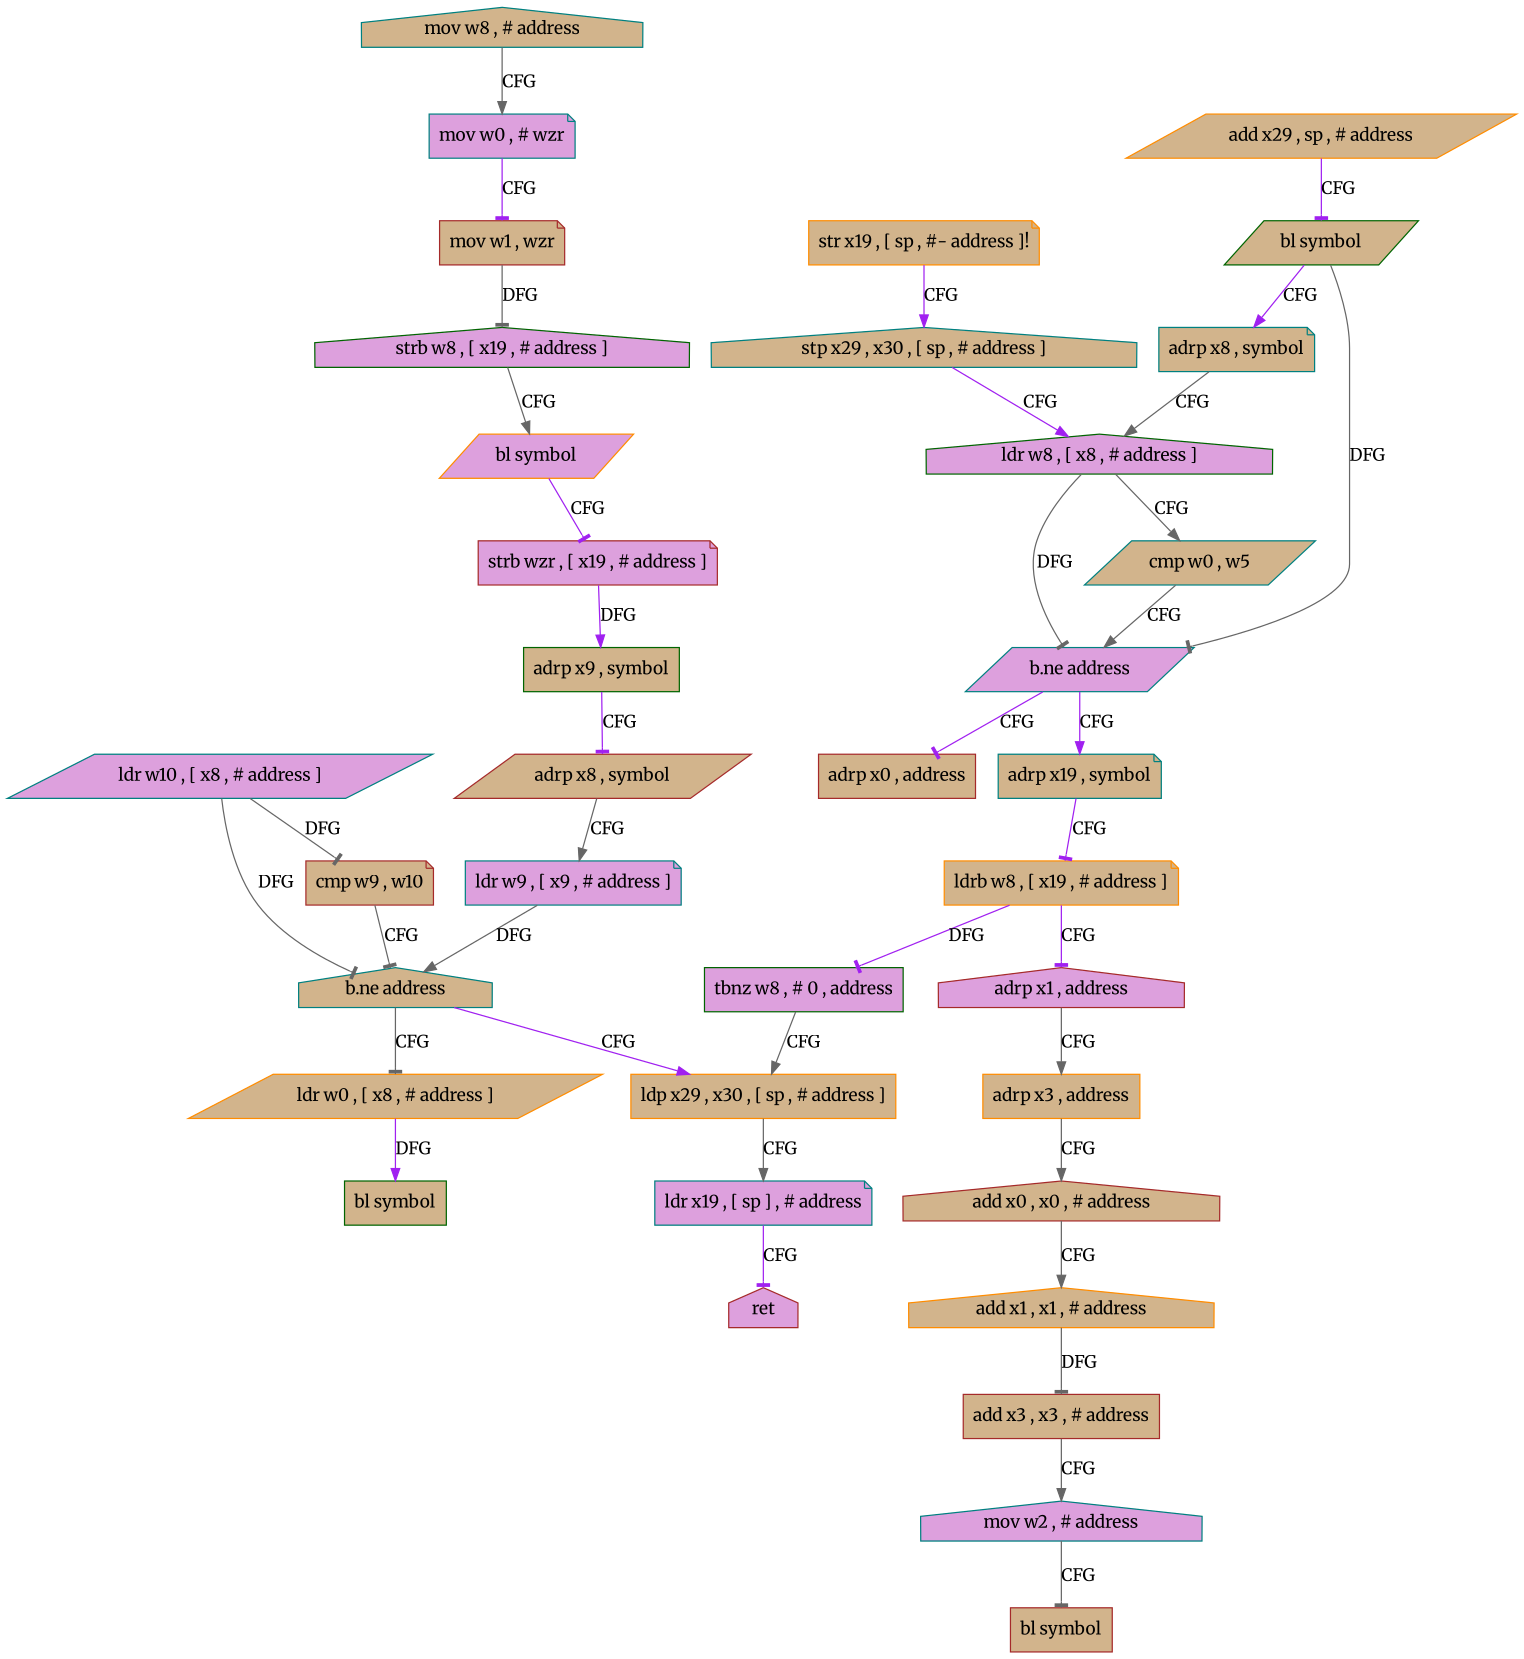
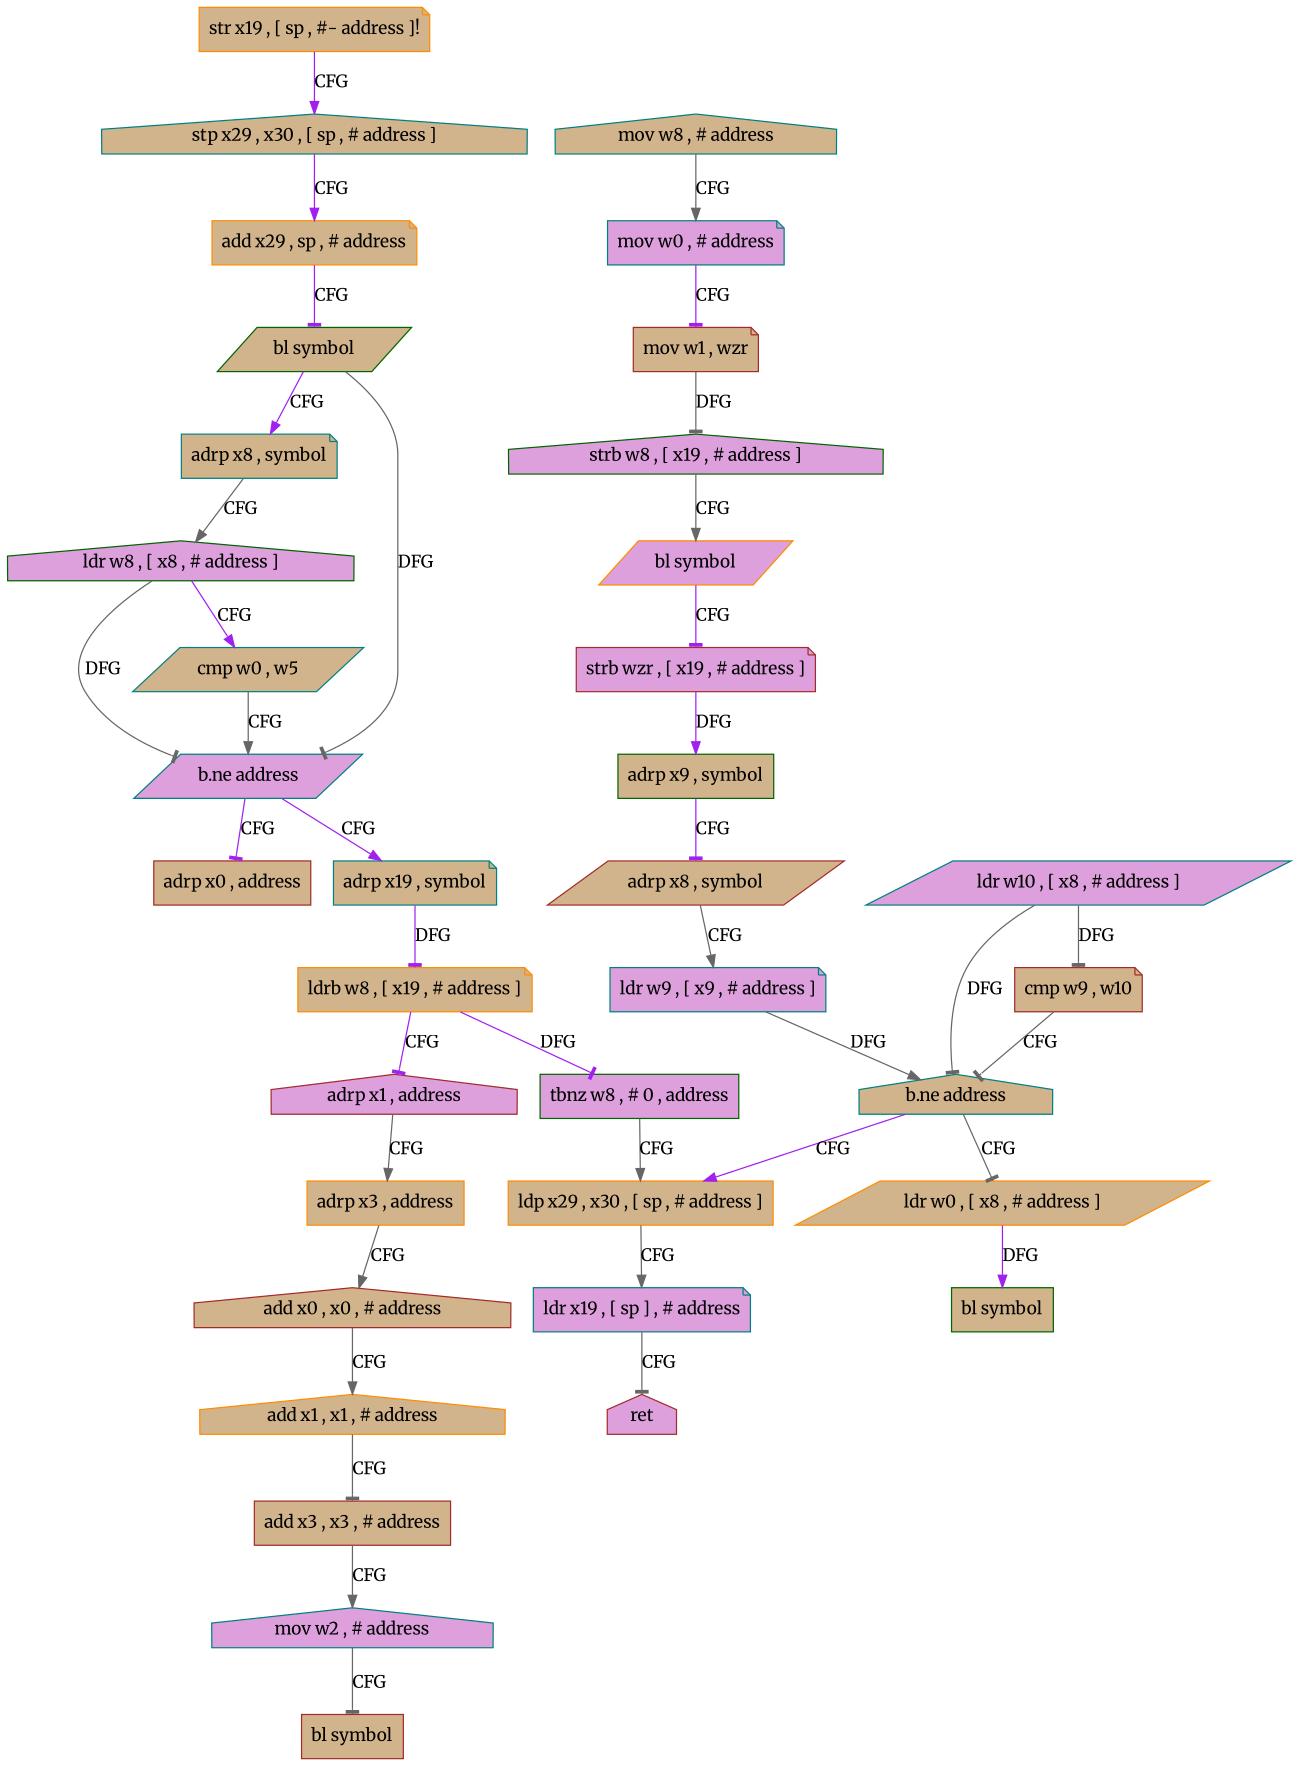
(502, 136) -> (696, 243)
(1321, 136) -> (314, 243)
(1005, 399) -> (314, 181)
(1143, 503) -> (210, 609)
(1090, 830) -> (433, 936)
(763, 1253) -> (642, 1360)
(1080, 1363) -> (370, 1470)
